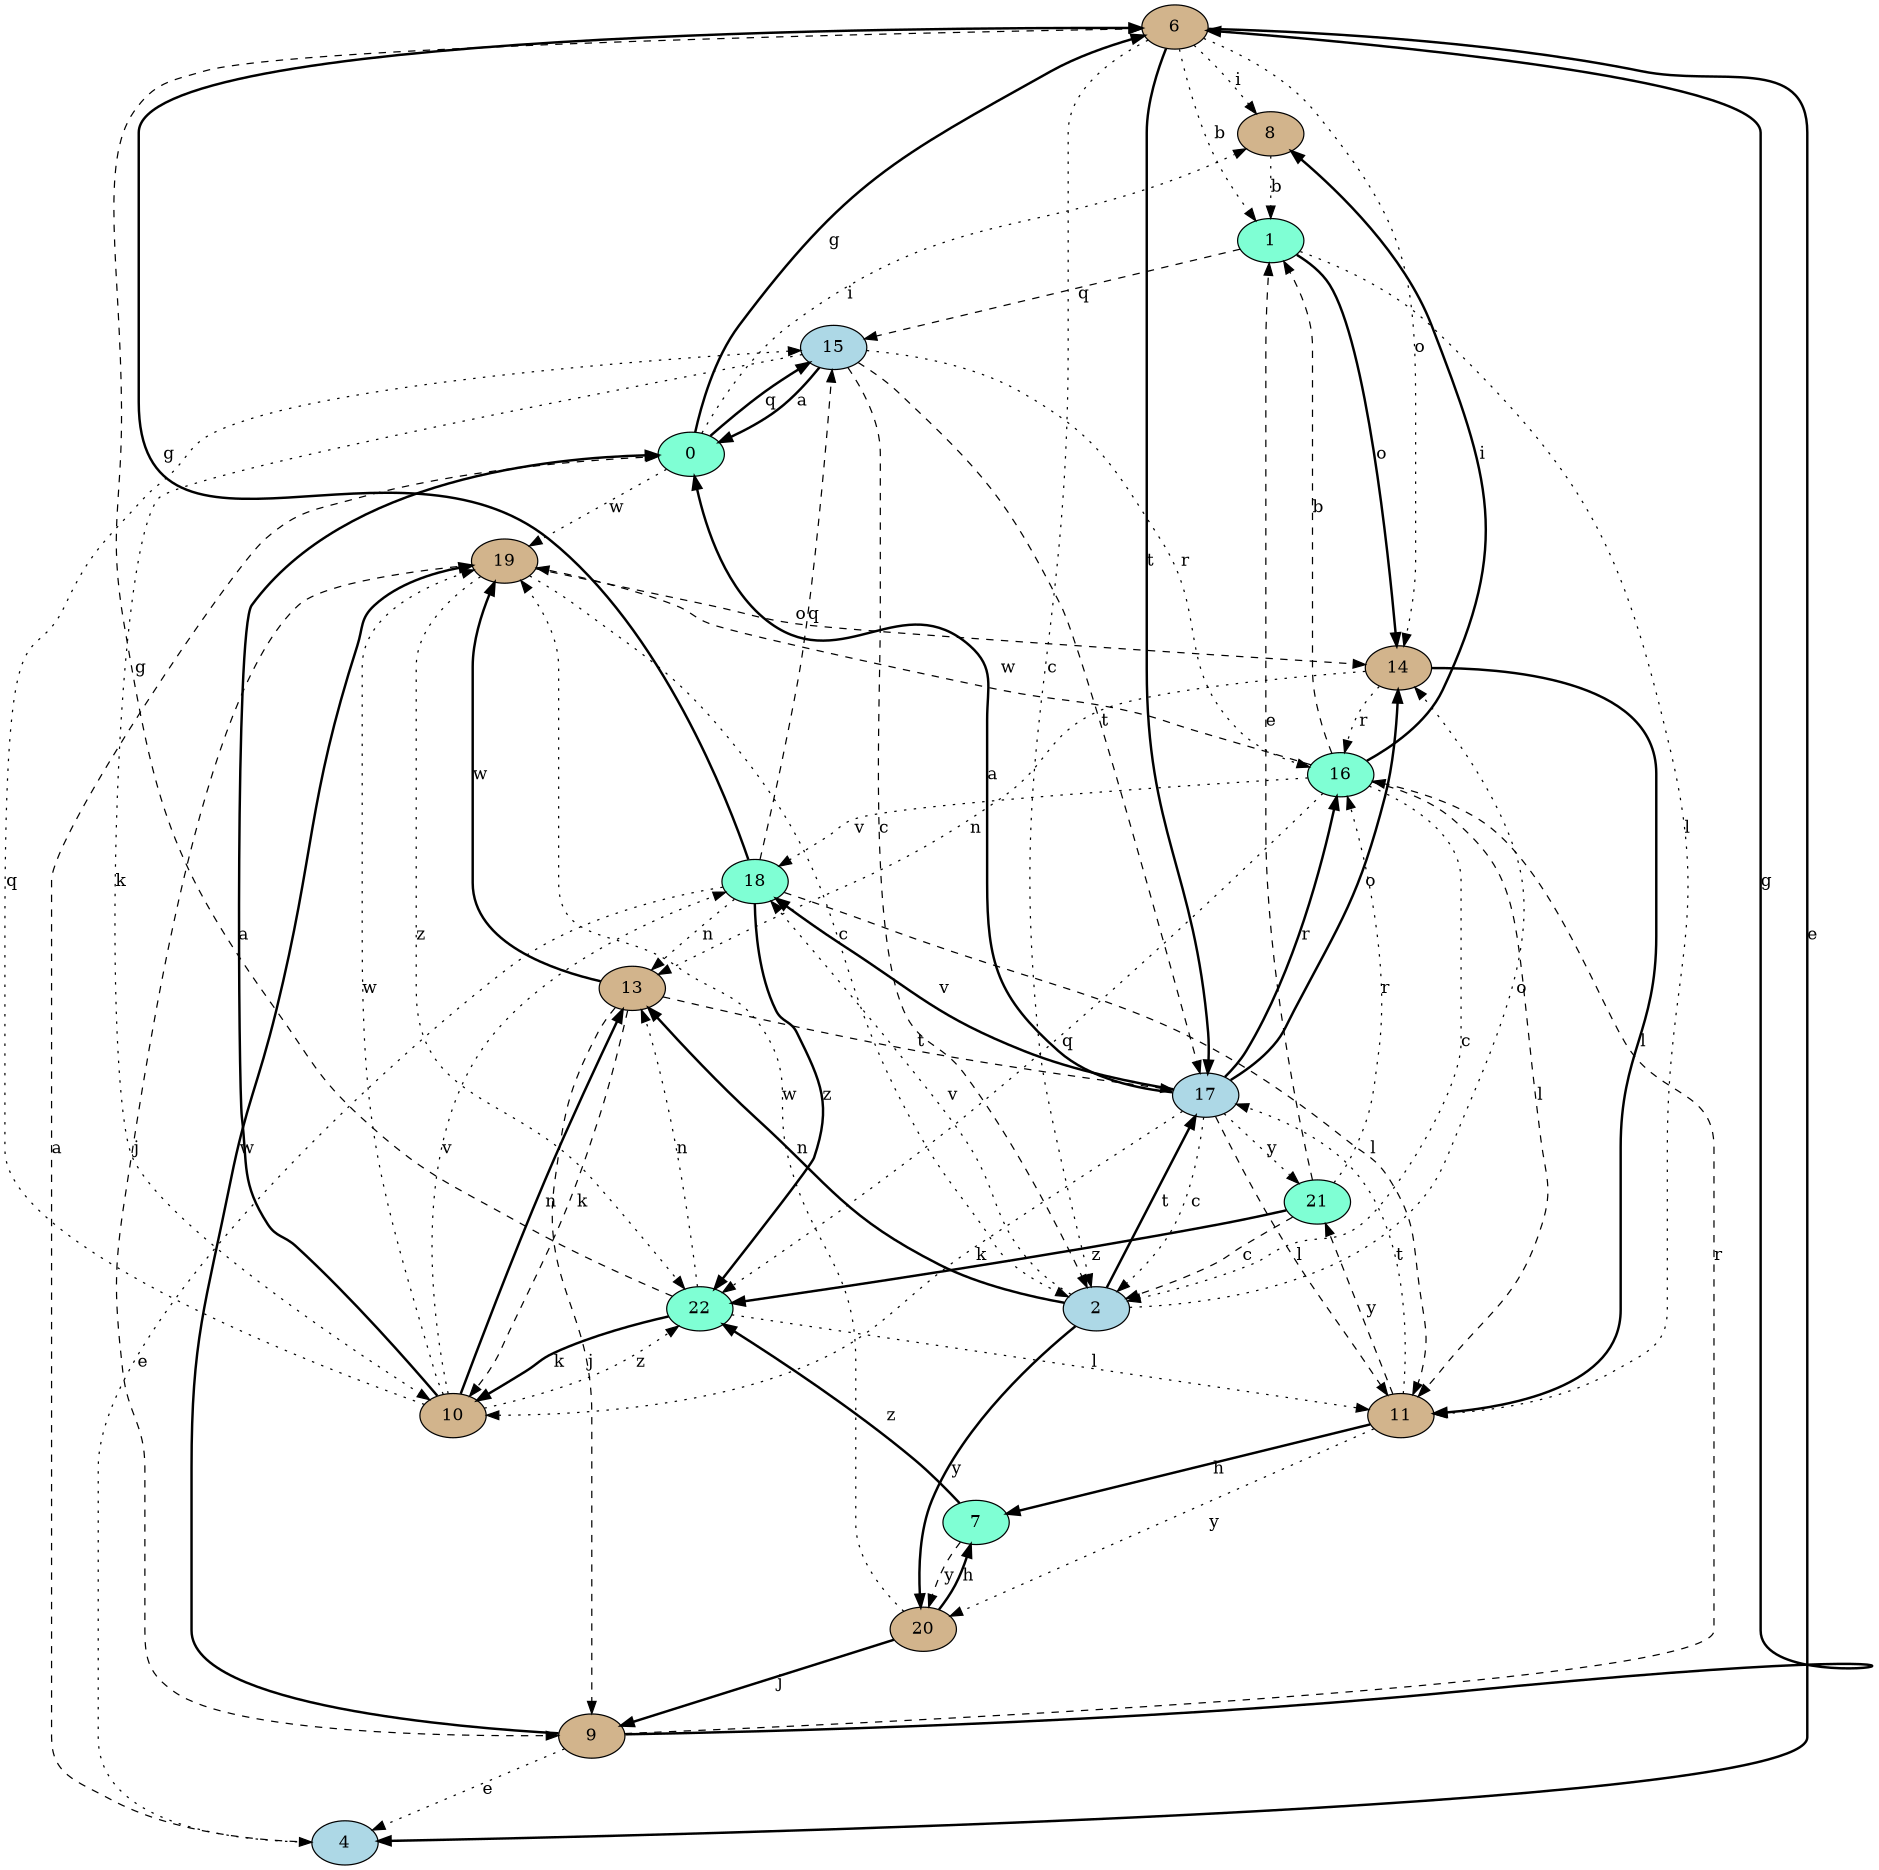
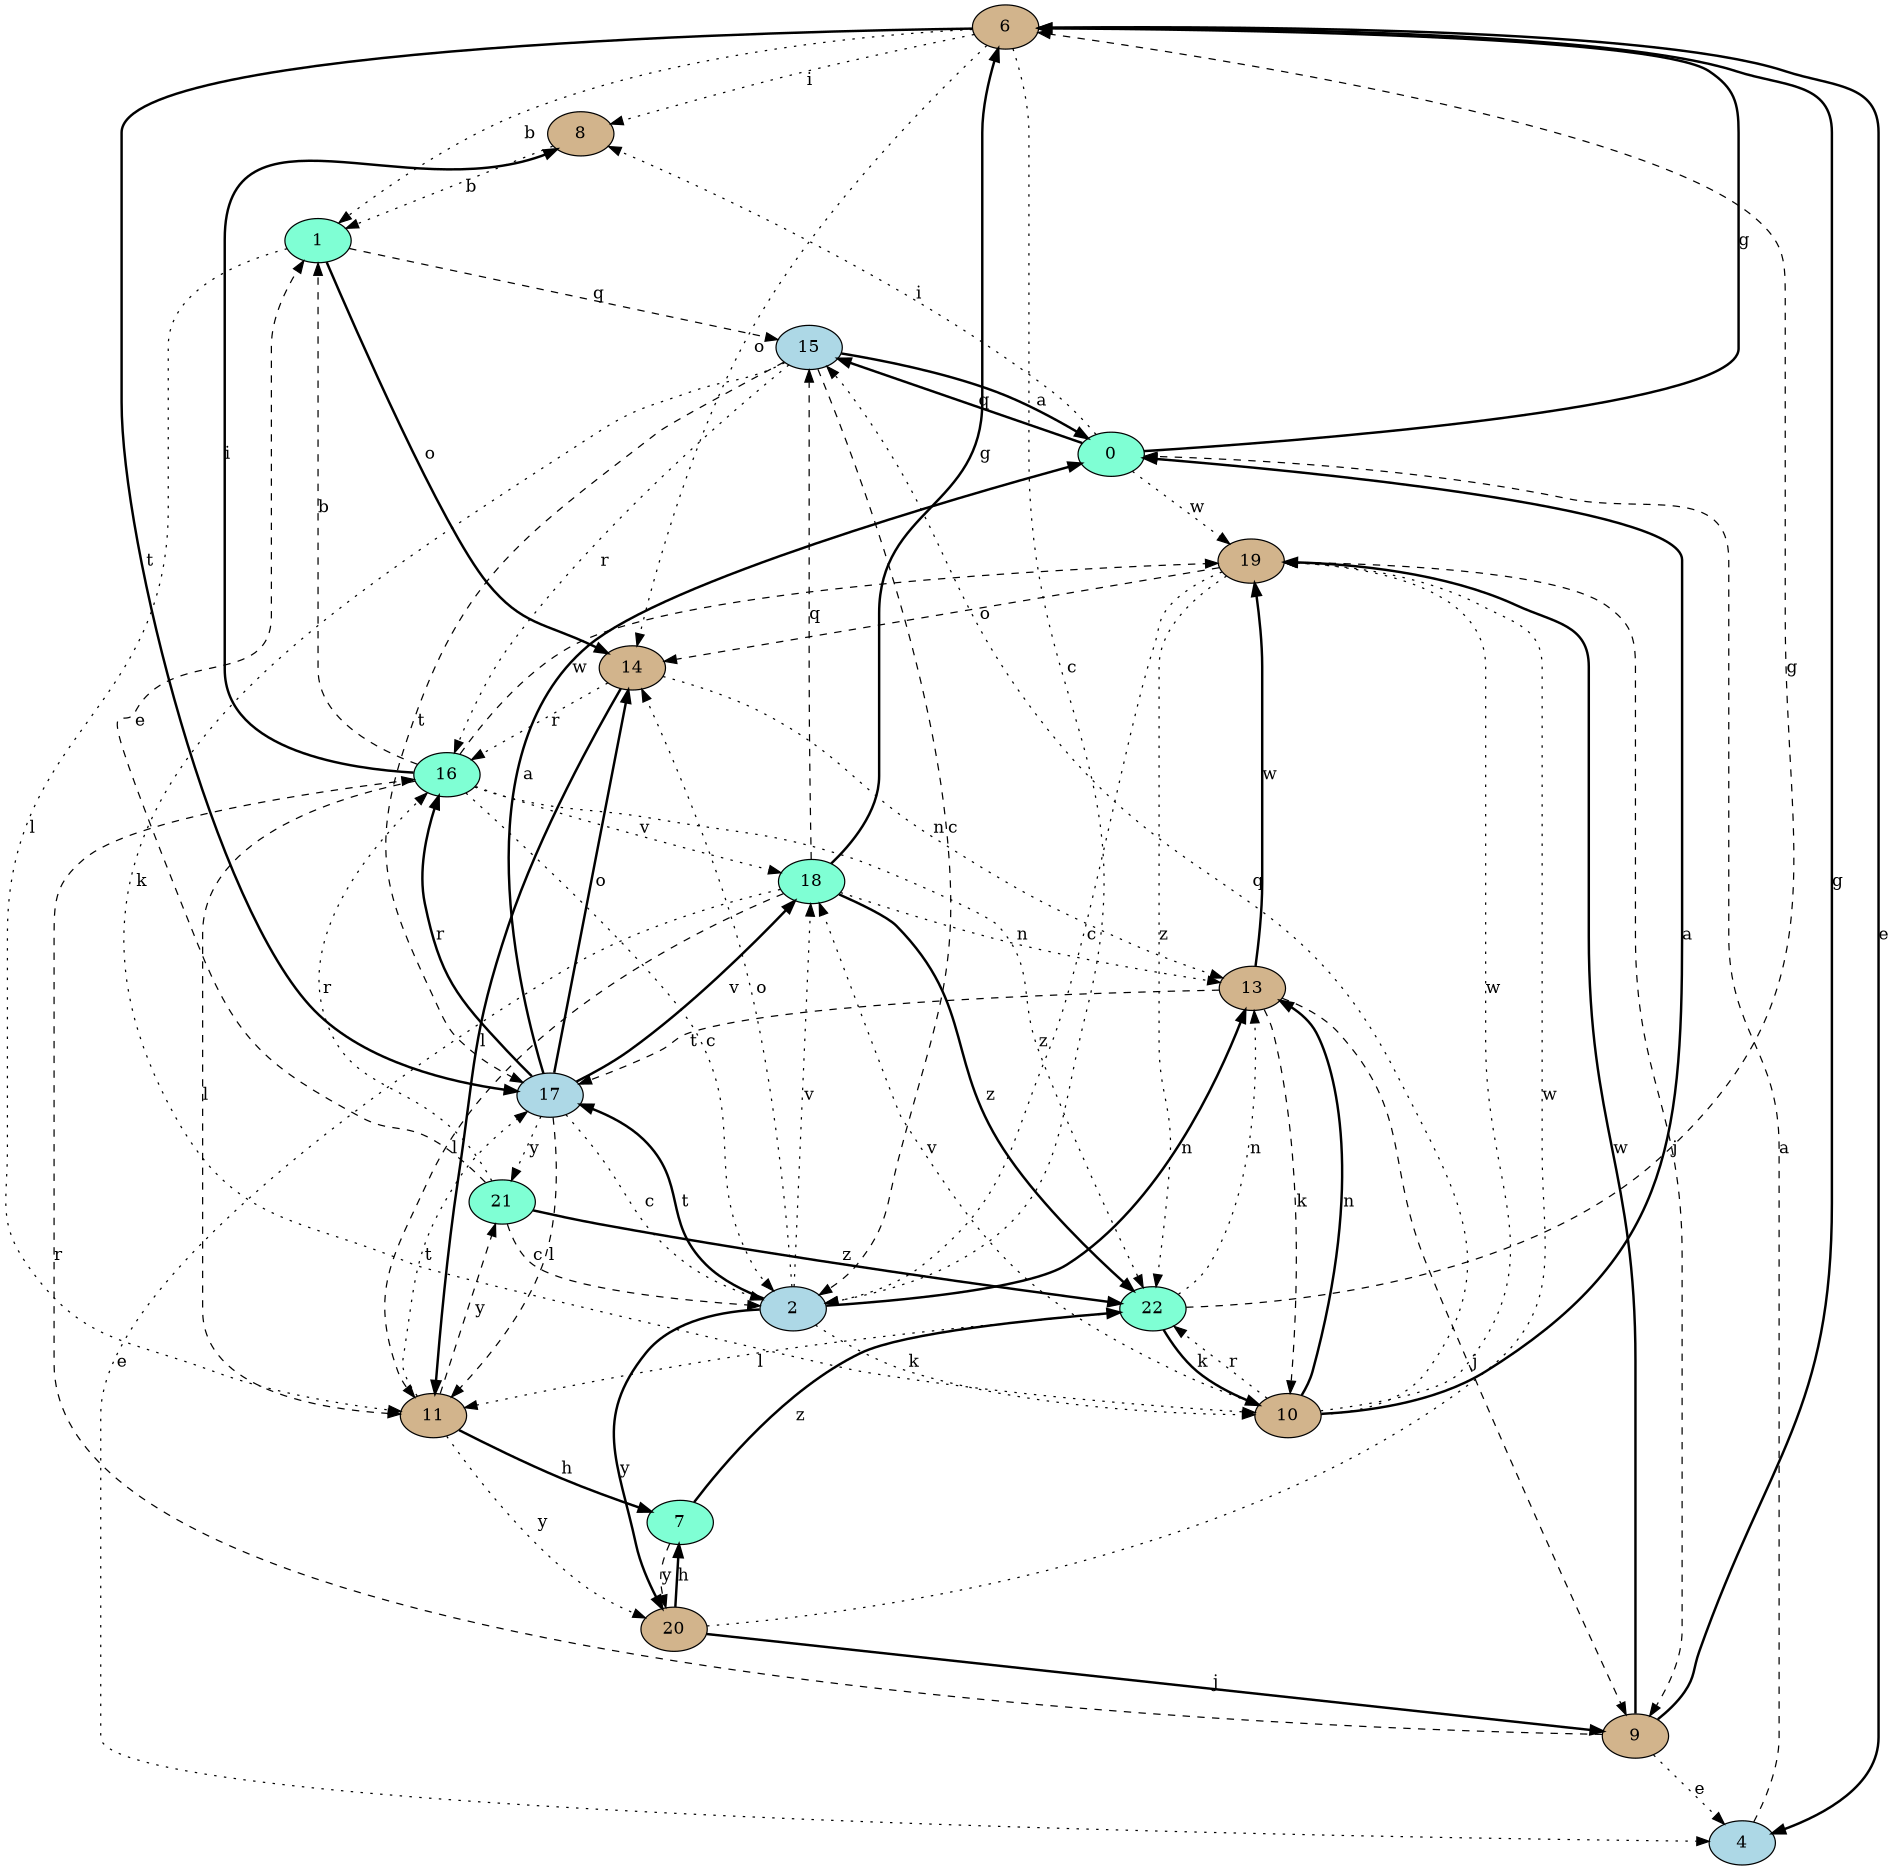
(1068, 1042) -> (1044, 1042)
(883, 1320) -> (1022, 1397)
(641, 1362) -> (1233, 1362)
